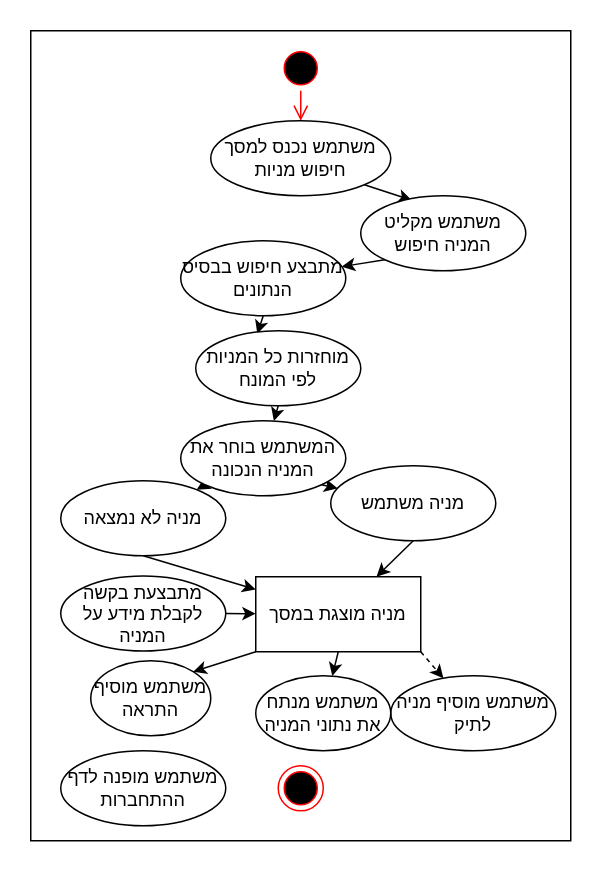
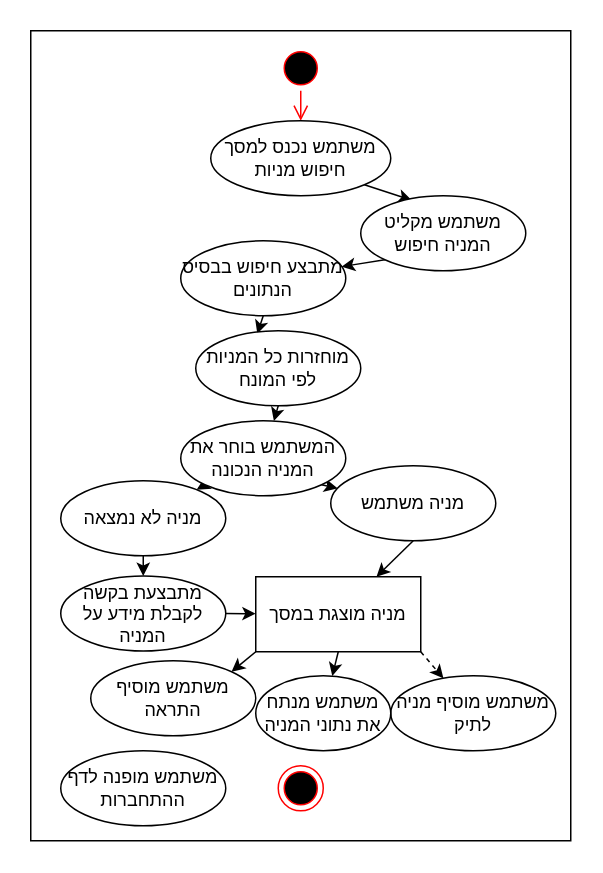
(194, 571) -> (143, 561)
(151, 698) -> (173, 698)
